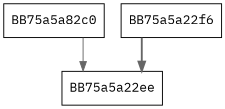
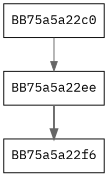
(54, 21) -> (54, 21)
(142, 50) -> (54, 117)
